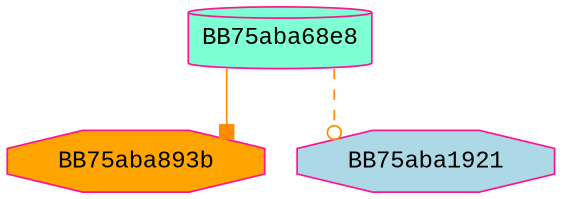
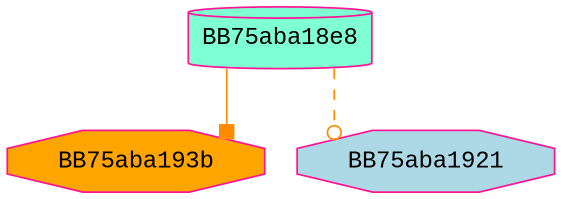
(280, 38) -> (280, 38)
(136, 161) -> (136, 161)
